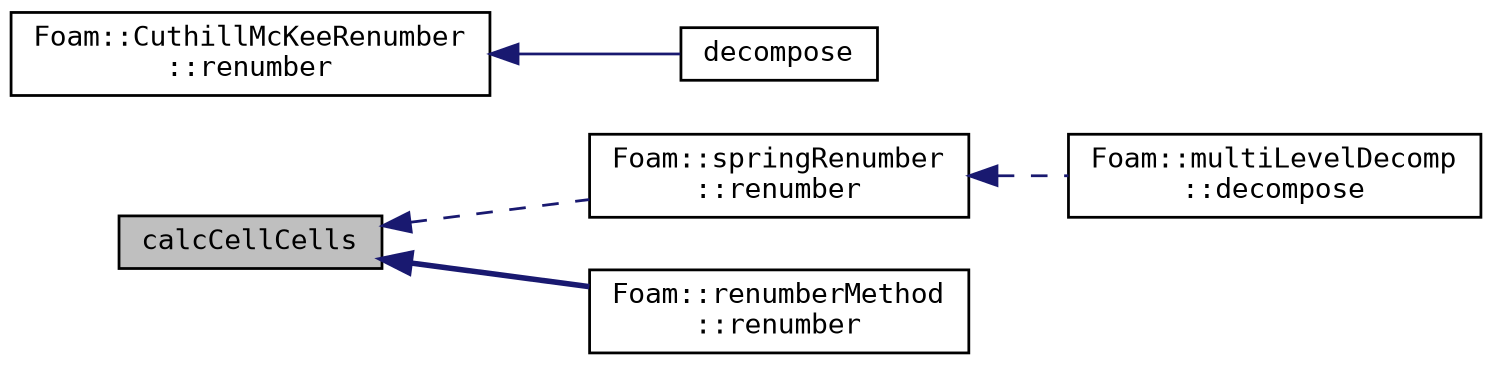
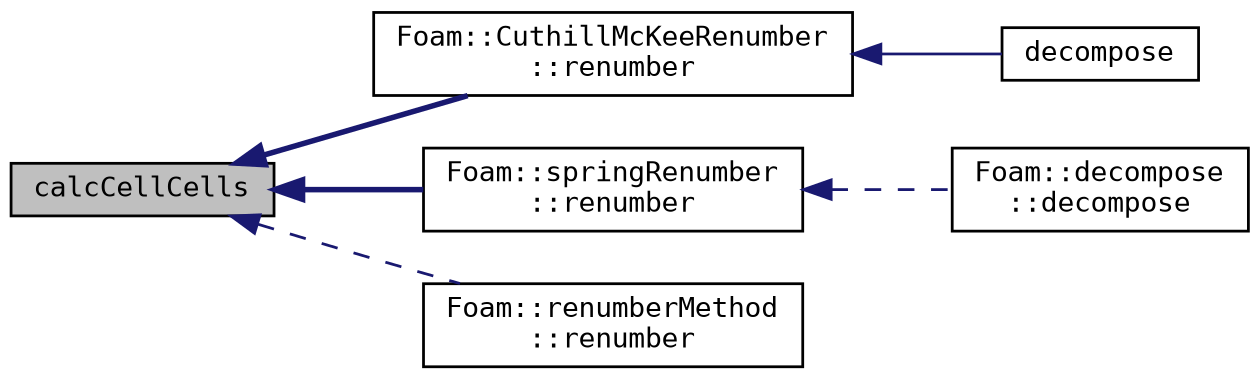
none -> (365, 125)
(1275, 176) -> (1100, 190)
(500, 211) -> (363, 190)
(500, 275) -> (359, 254)
